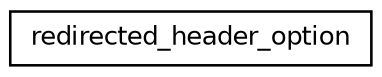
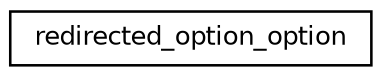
(191, 38) -> (191, 38)
